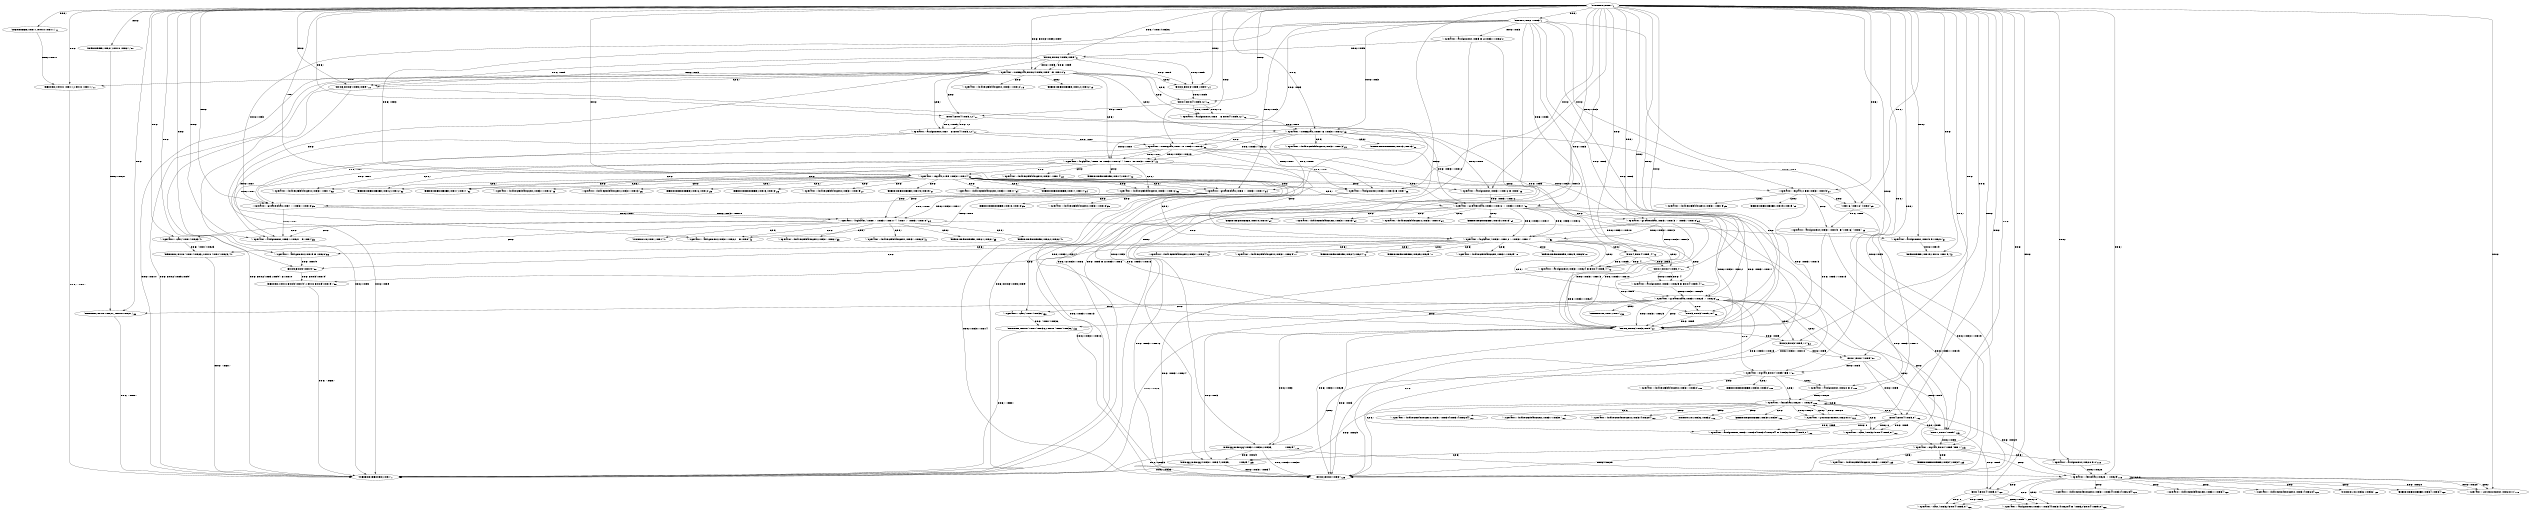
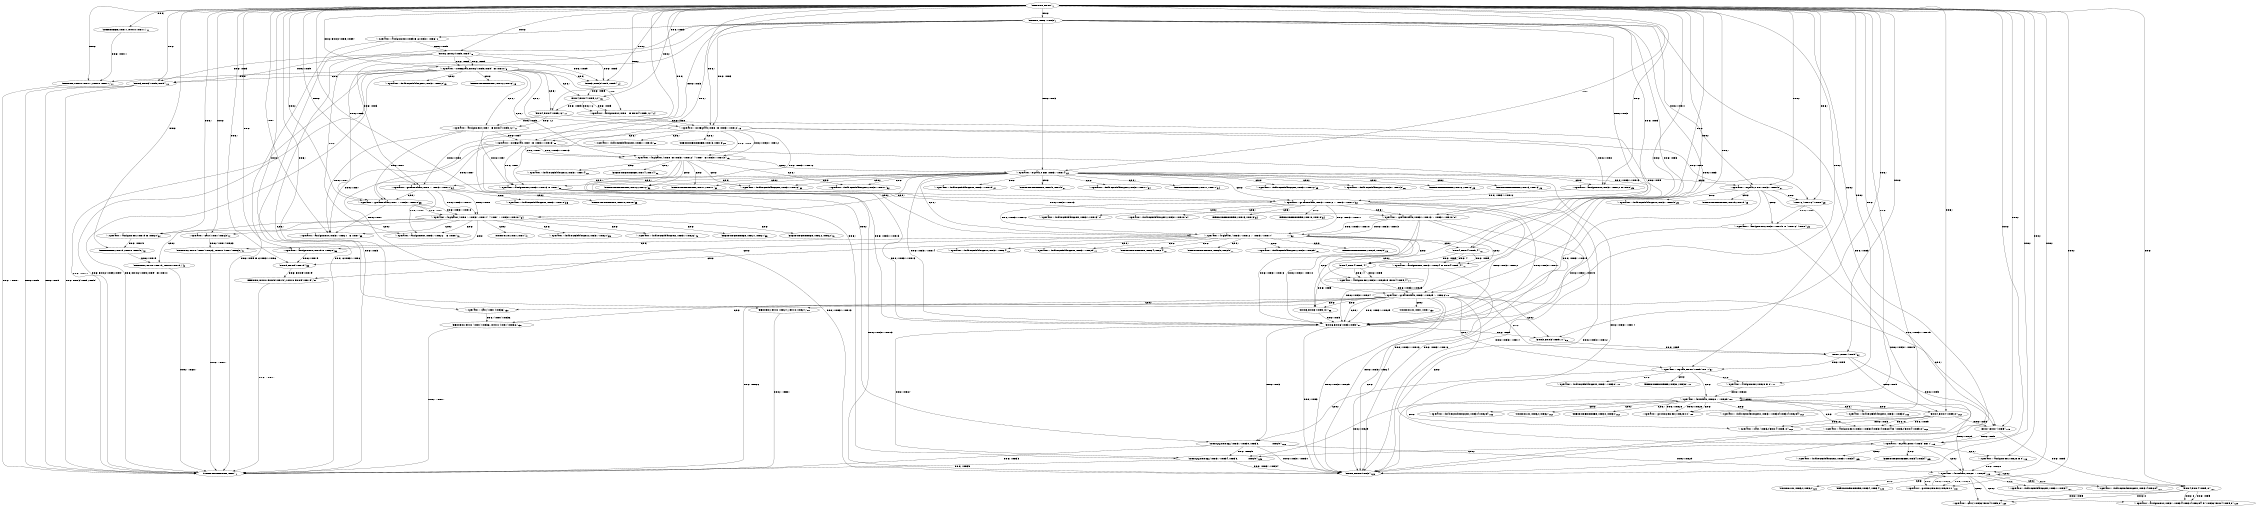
(1158, 30) -> (523, 30)
(110, 48) -> none
(1160, 95) -> (613, 91)
(1591, 109) -> (1678, 106)
(1245, 117) -> (654, 113)
(194, 124) -> (271, 121)
none -> (971, 201)
(1588, 201) -> (1532, 27)
none -> (159, 265)
(1212, 395) -> (903, 392)
(2095, 492) -> none
